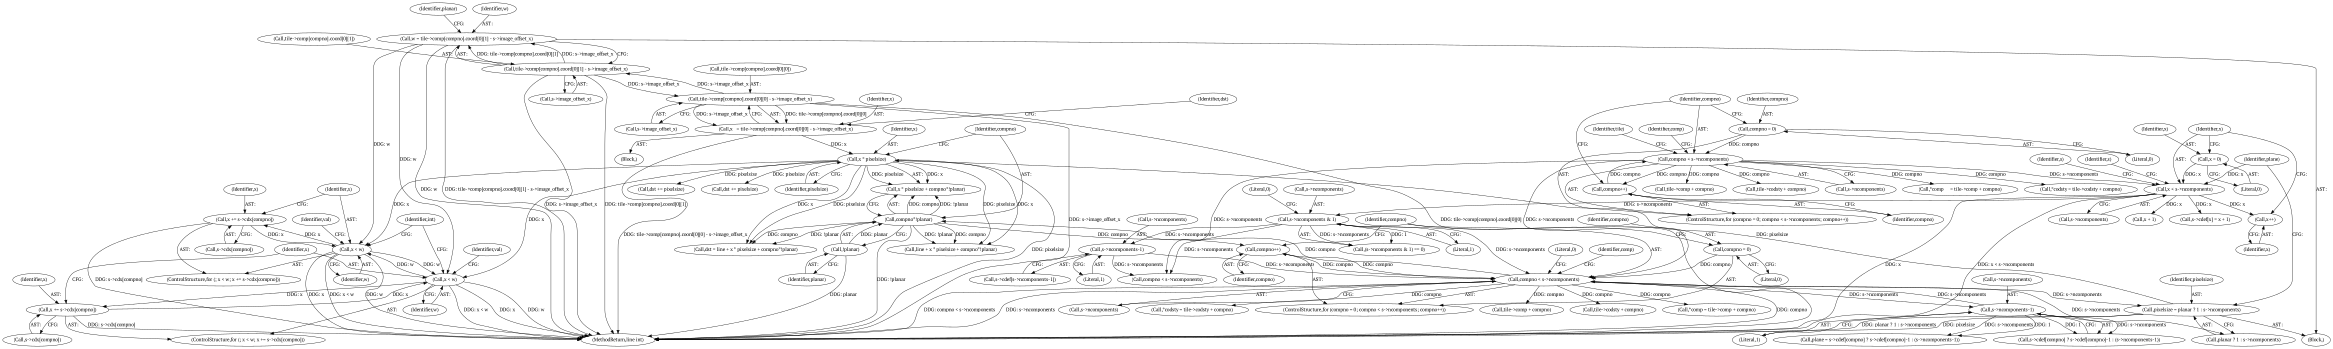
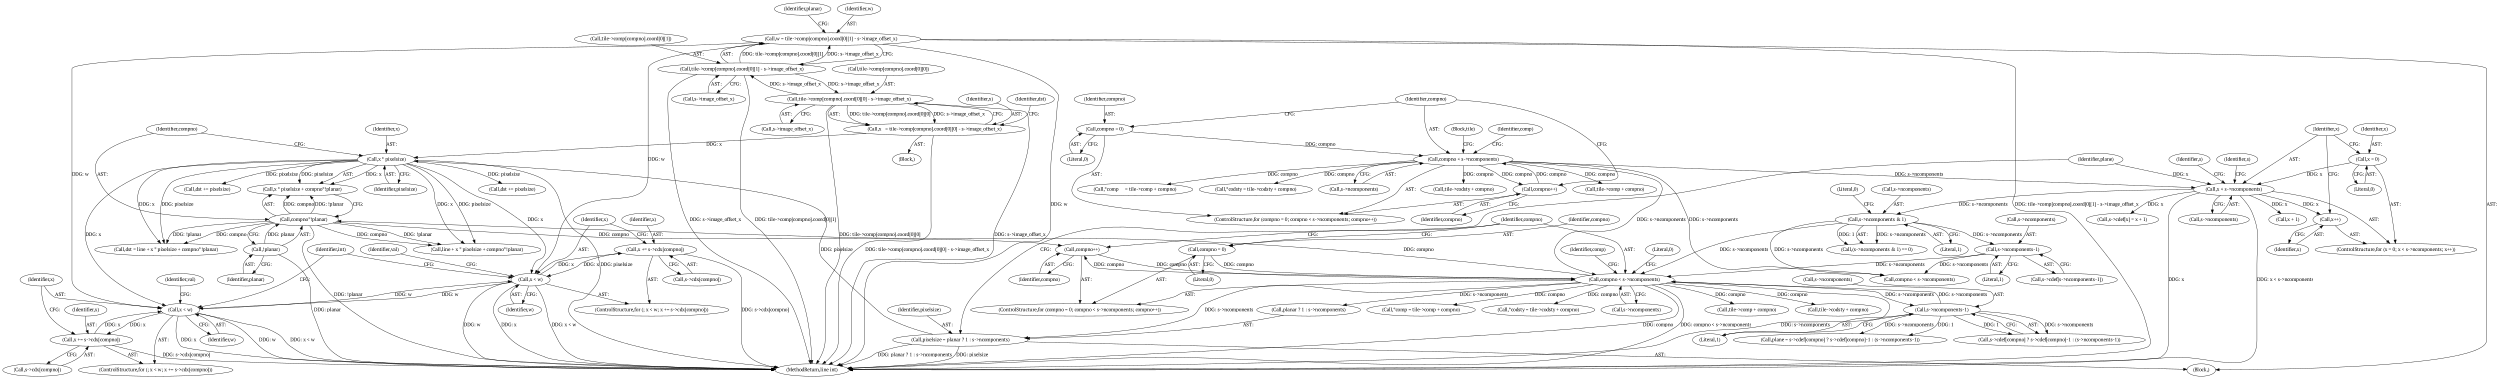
(1609, 129) -> (1463, 129)
none -> (2396, 250)
(2218, 324) -> none
